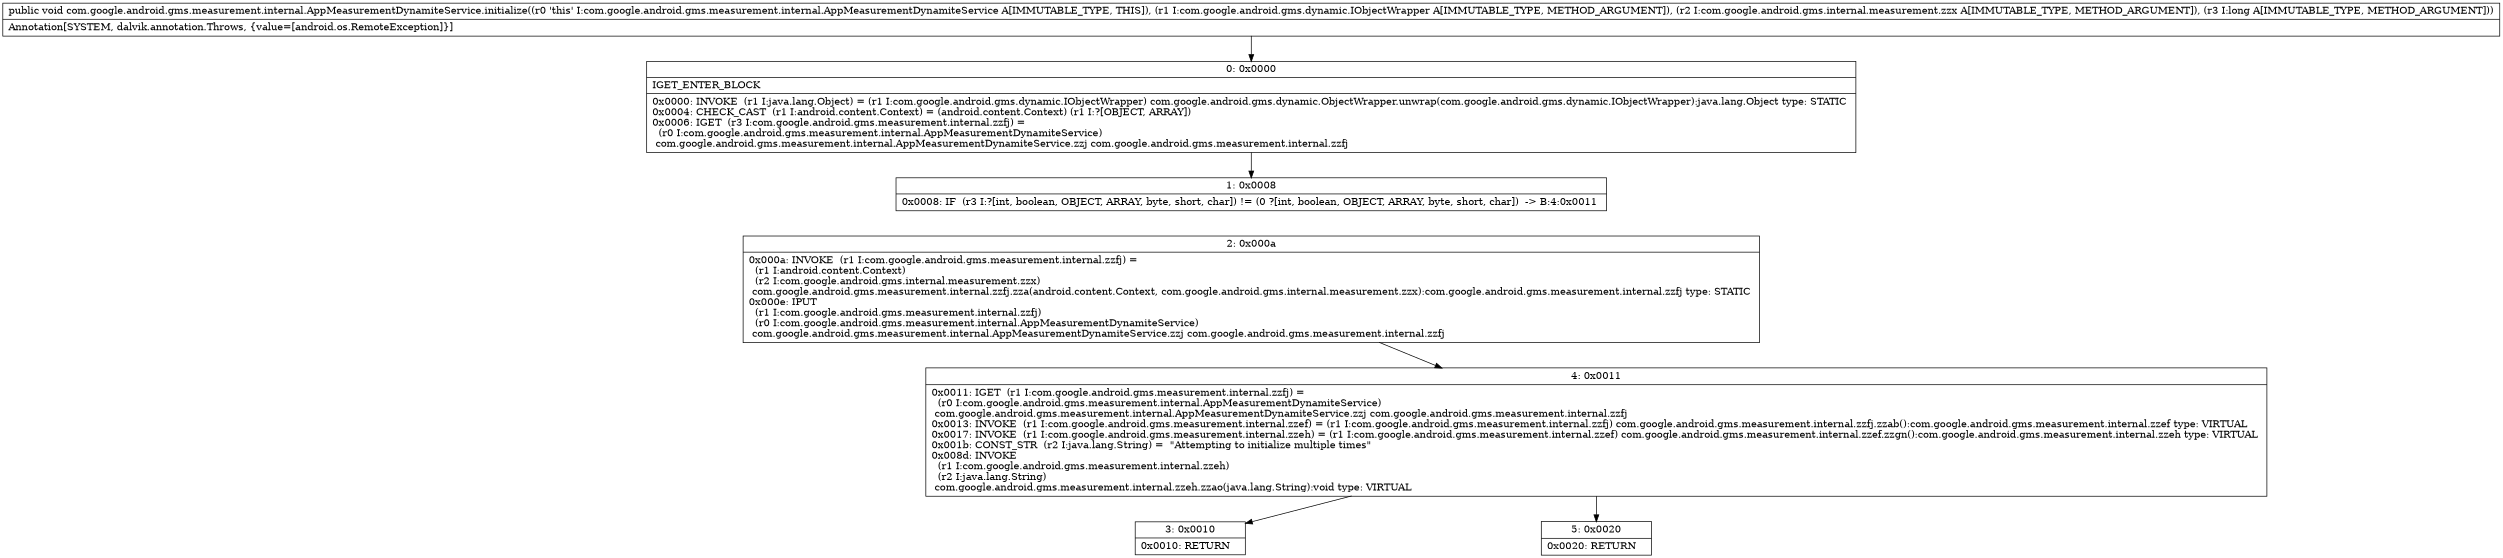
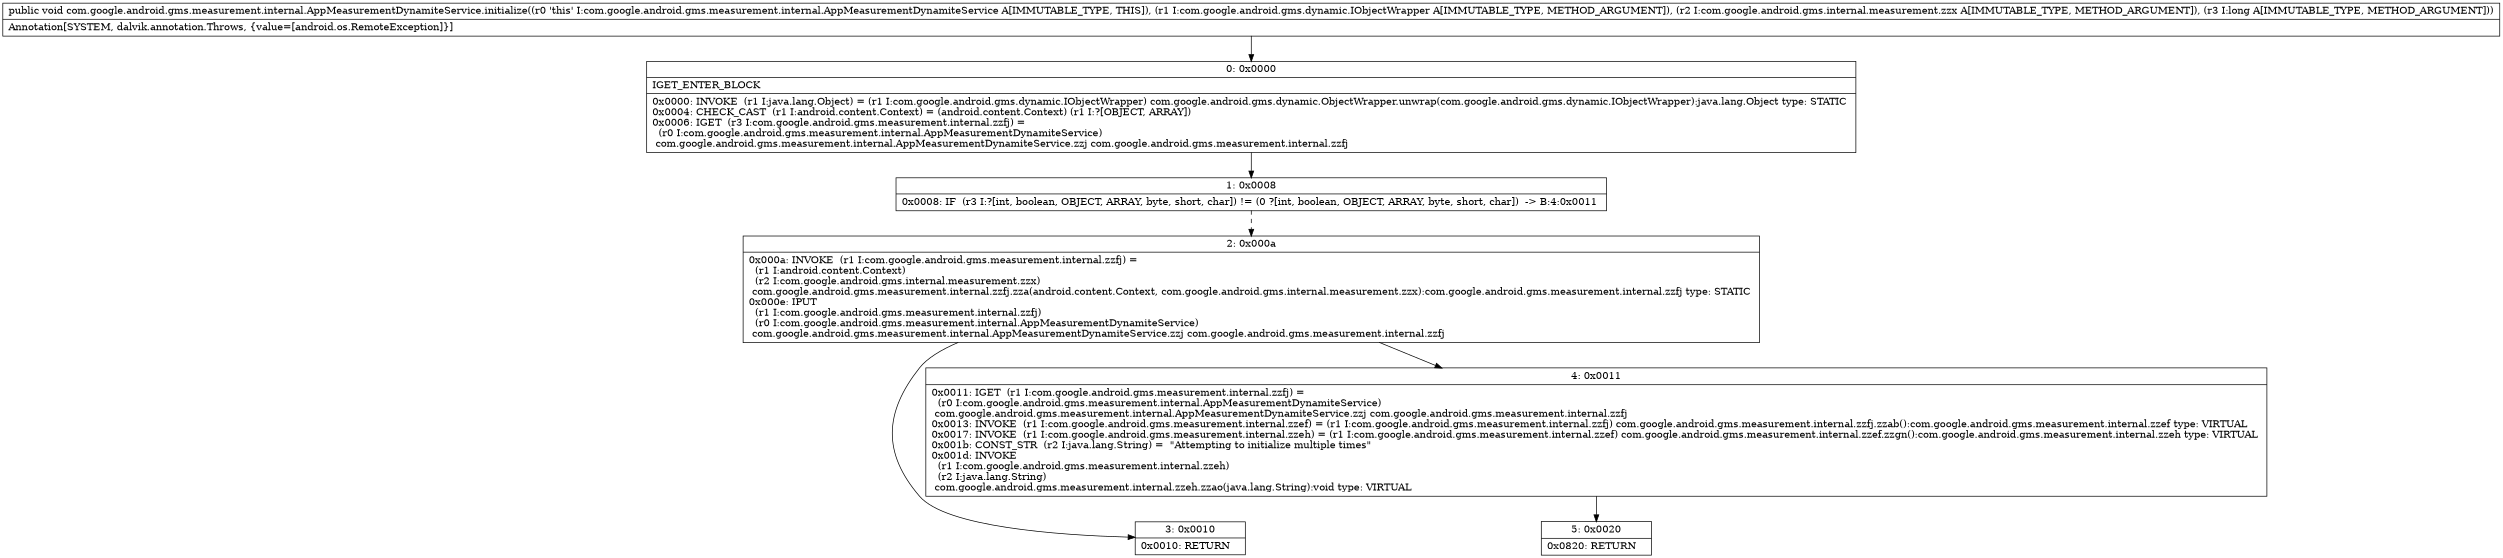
none -> (1251, 220)
(977, 456) -> (977, 456)
(1302, 509) -> (930, 504)
(1596, 546) -> (1596, 546)
